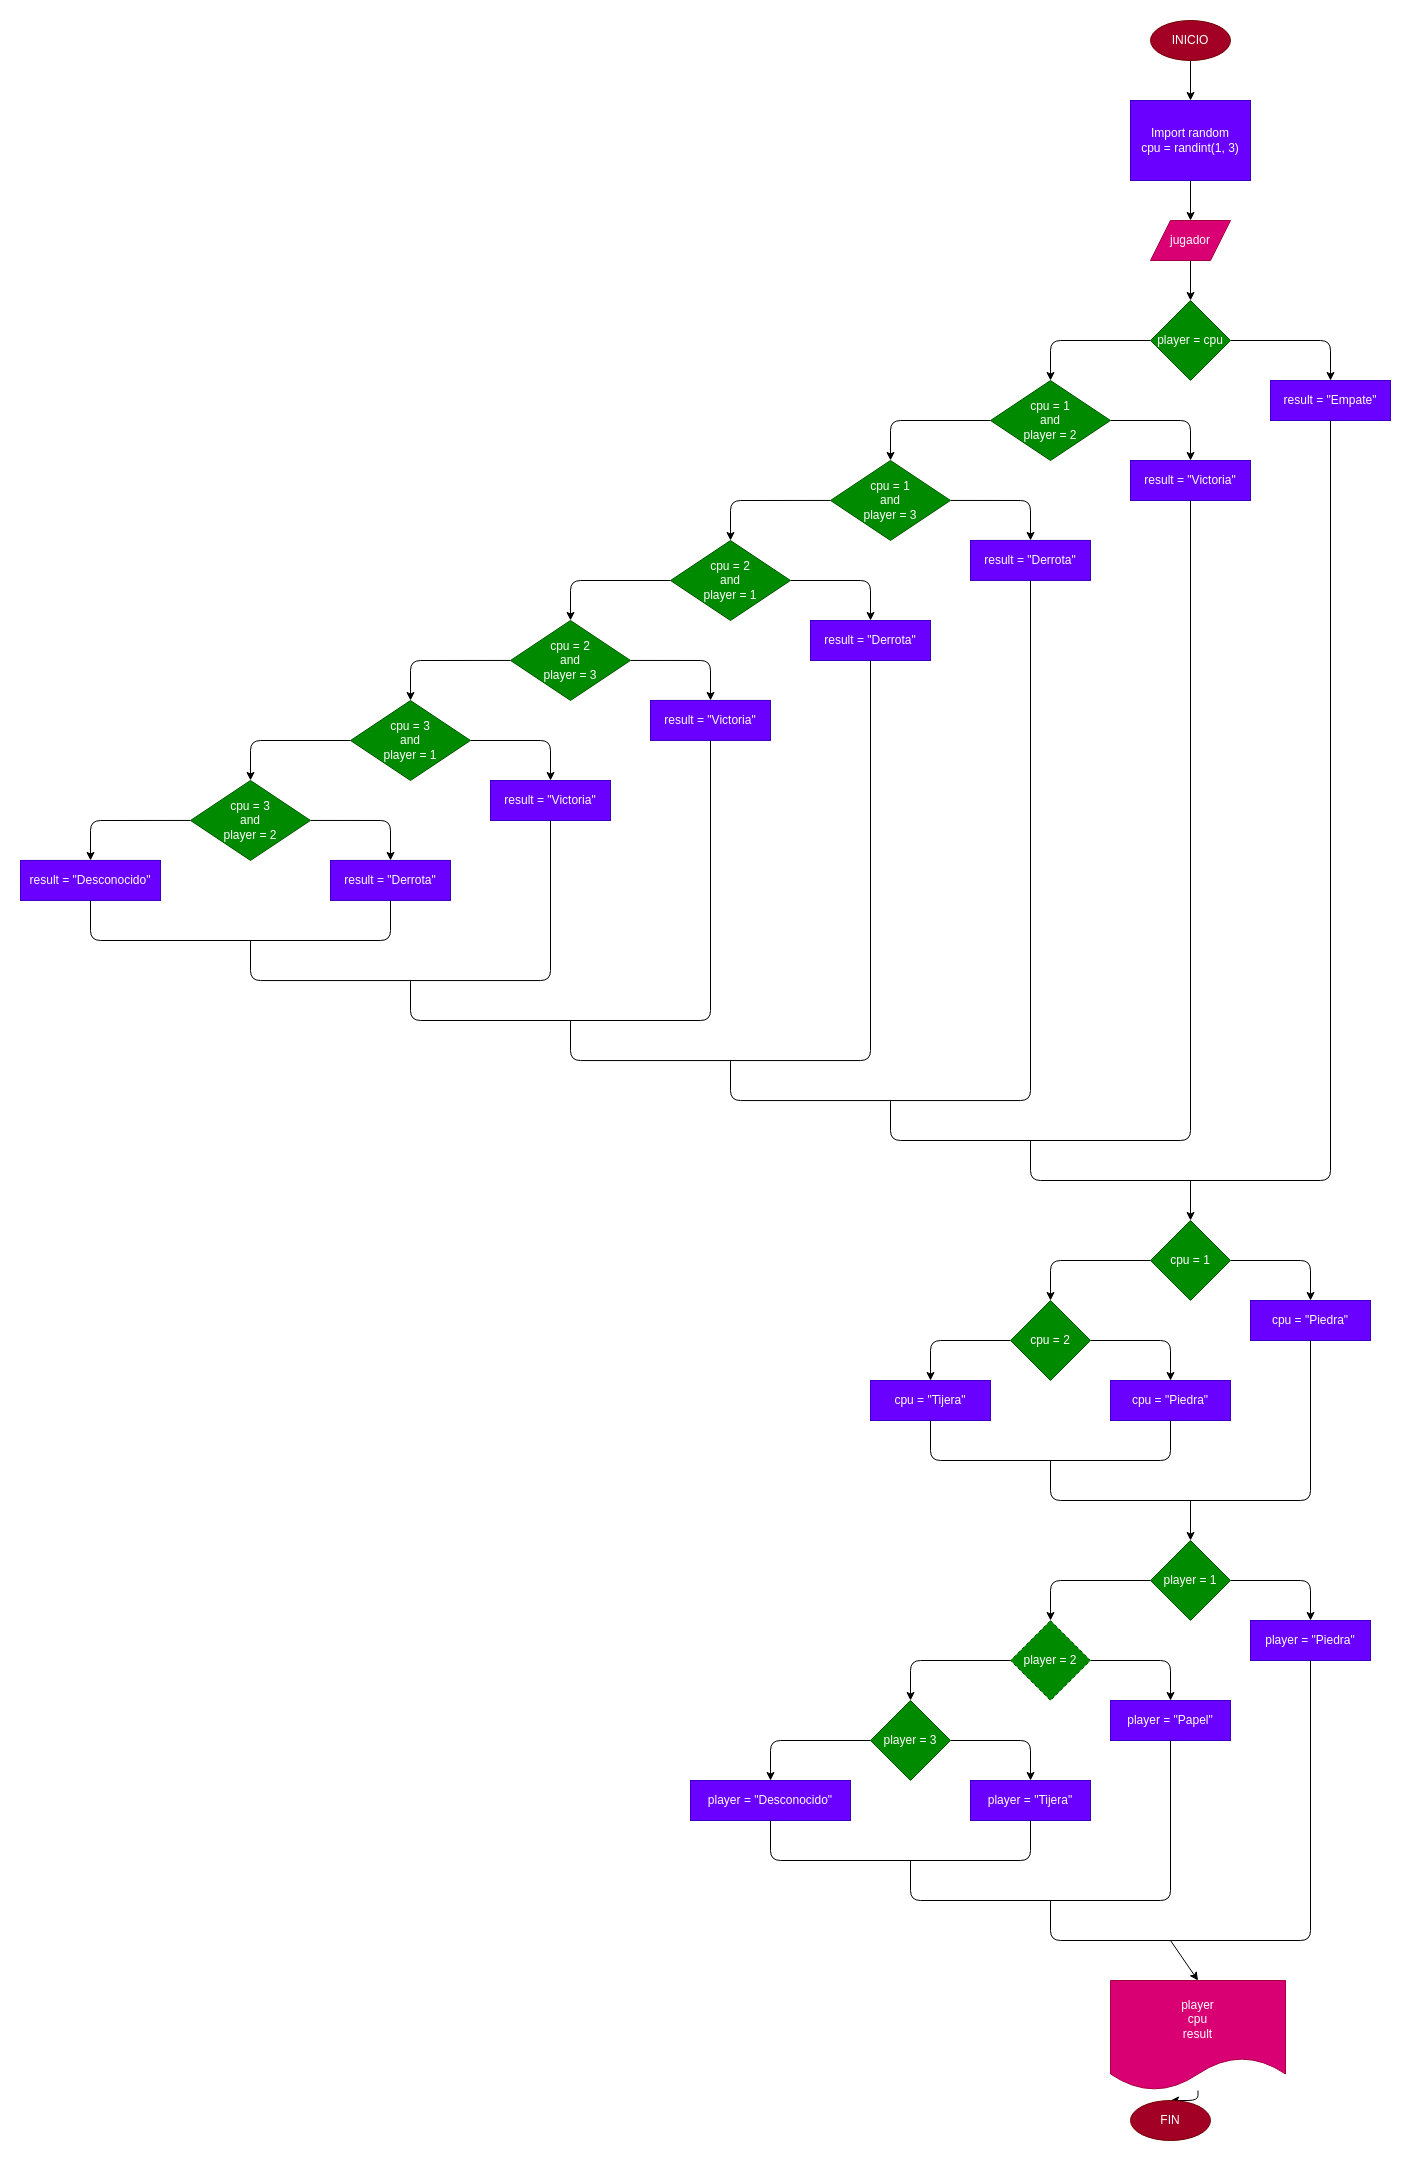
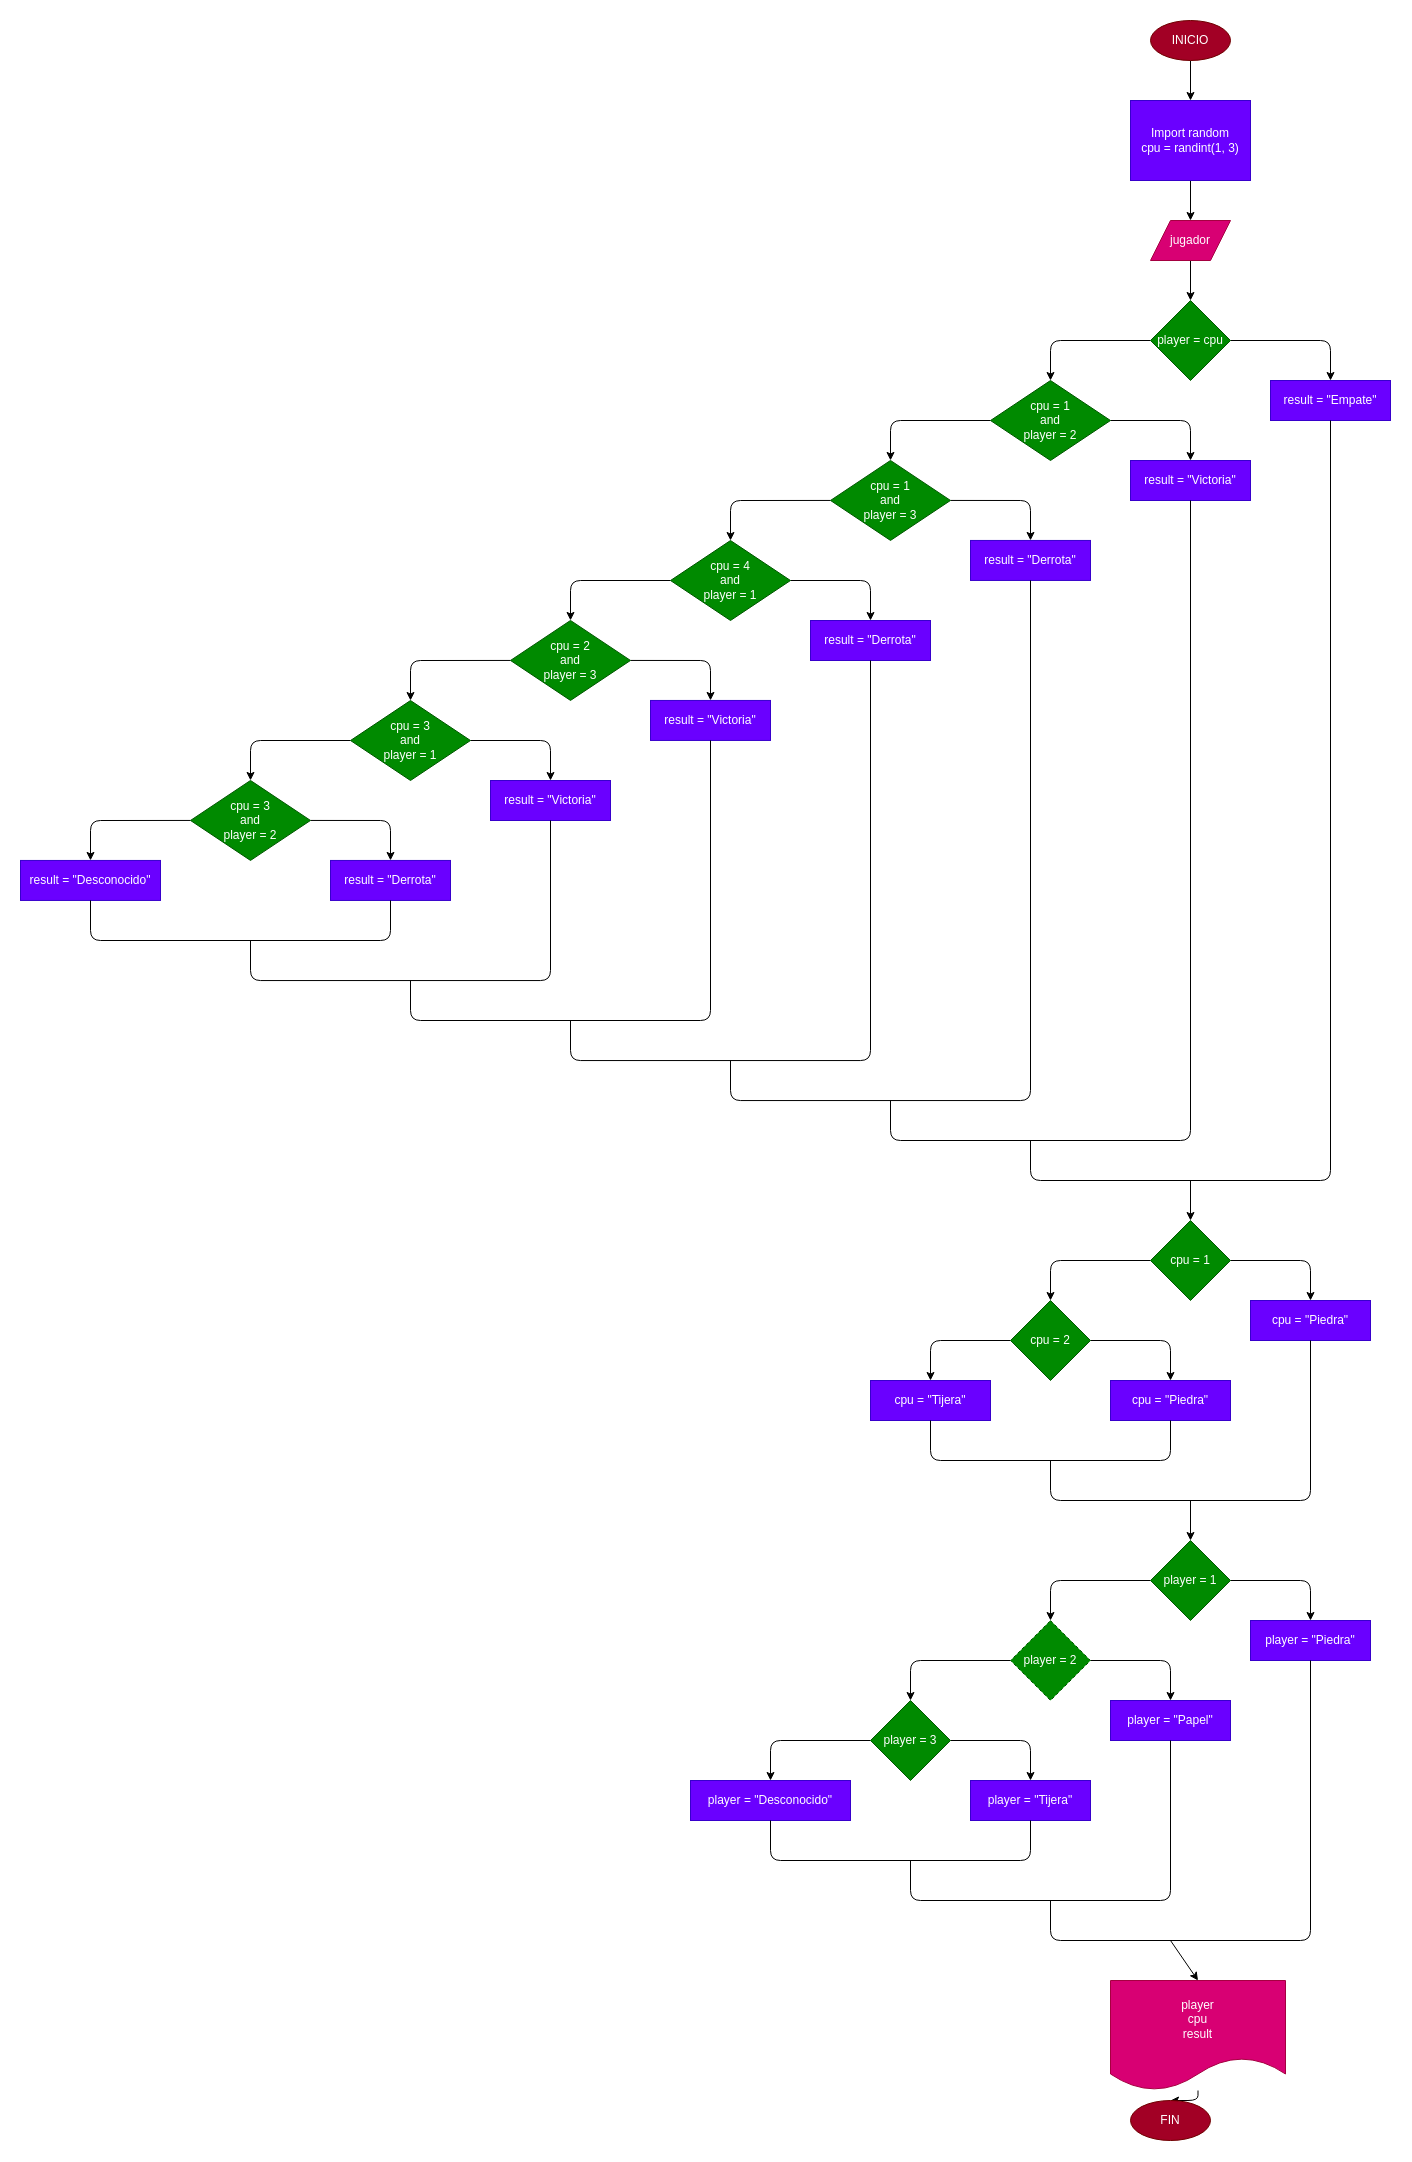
(731, 581) -> (731, 581)
